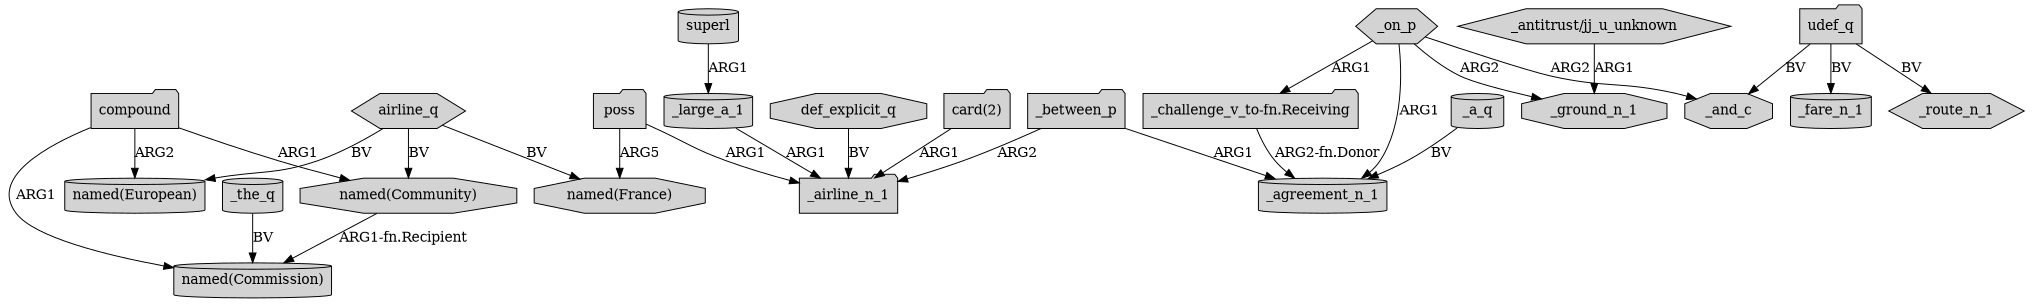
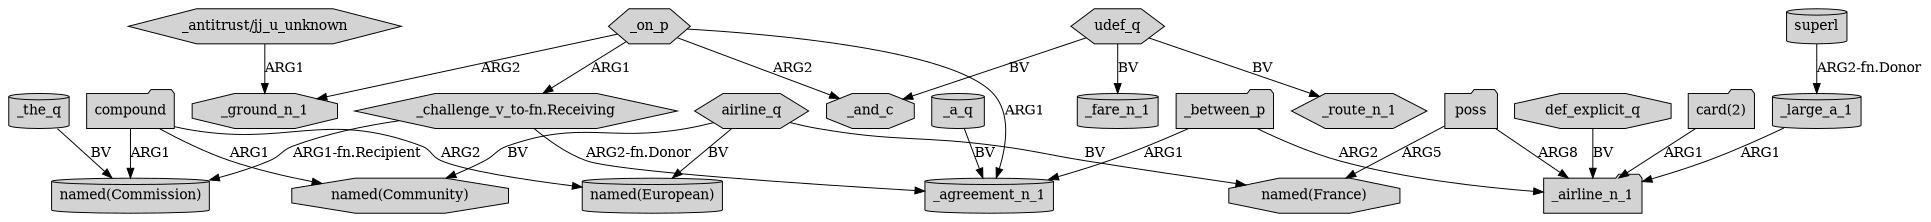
(1831, 26) -> (1118, 26)
(728, 69) -> (1869, 69)
(1251, 111) -> (516, 111)
(746, 153) -> (1558, 153)
(335, 236) -> (306, 141)
